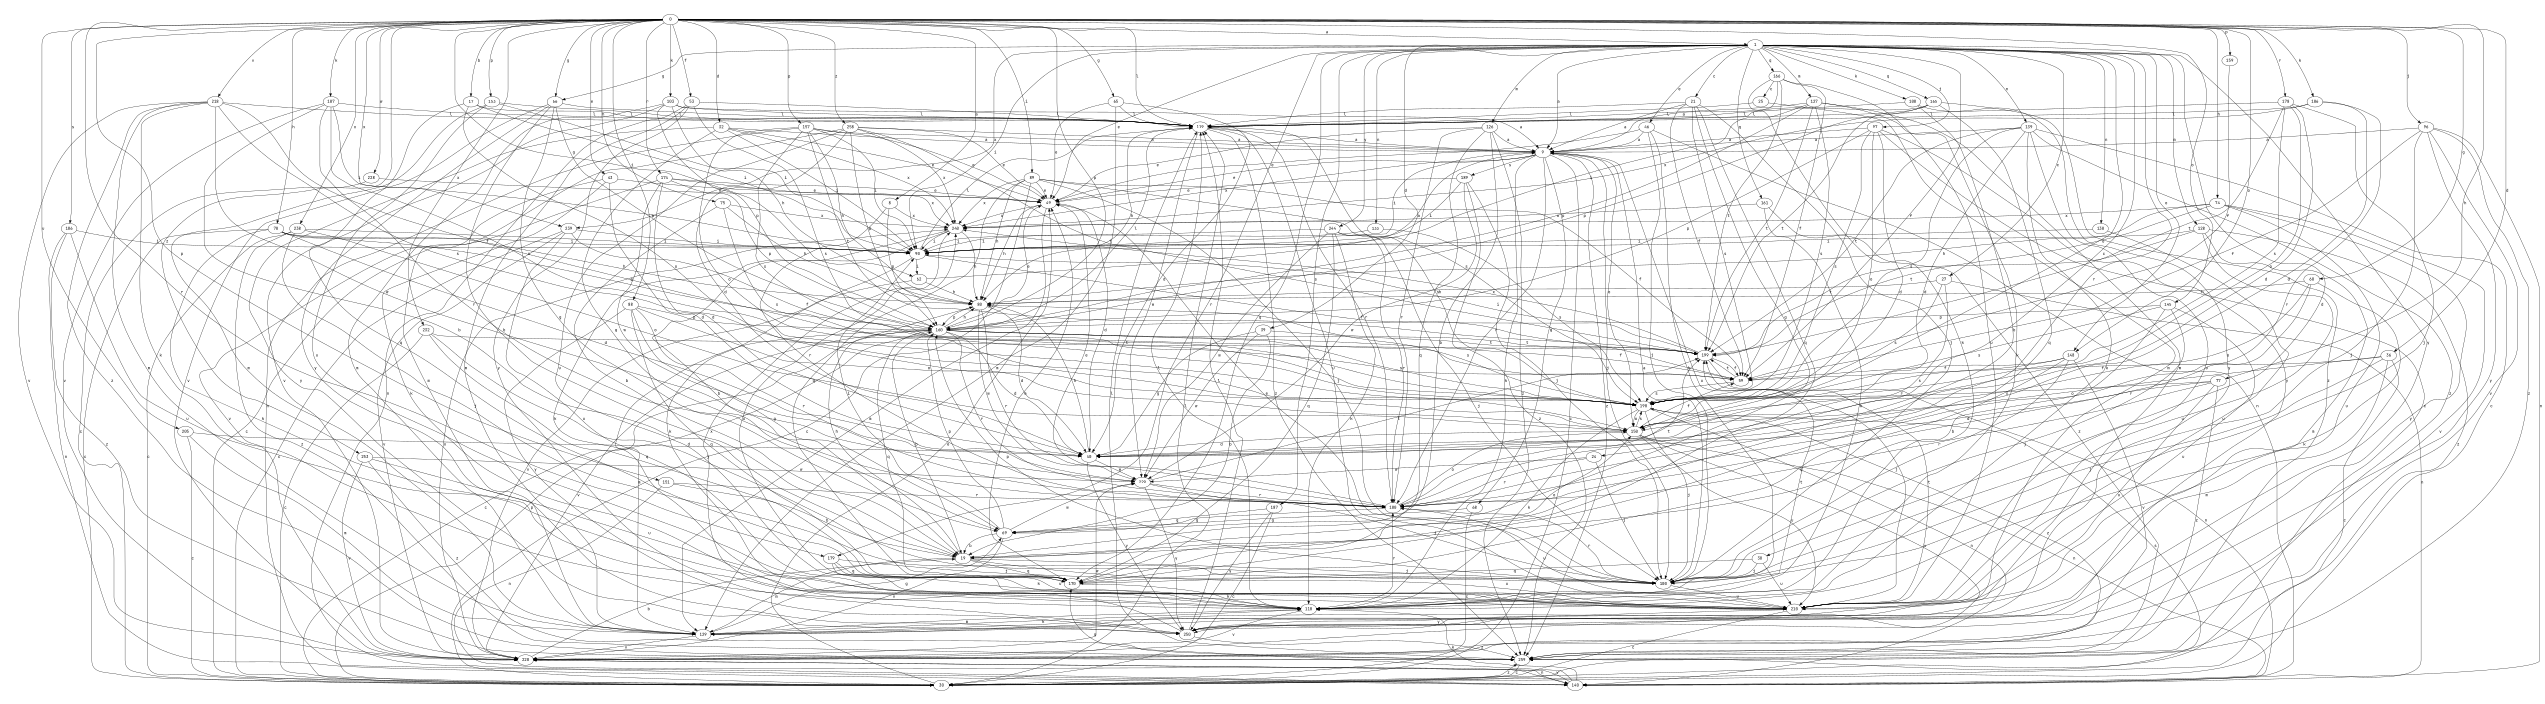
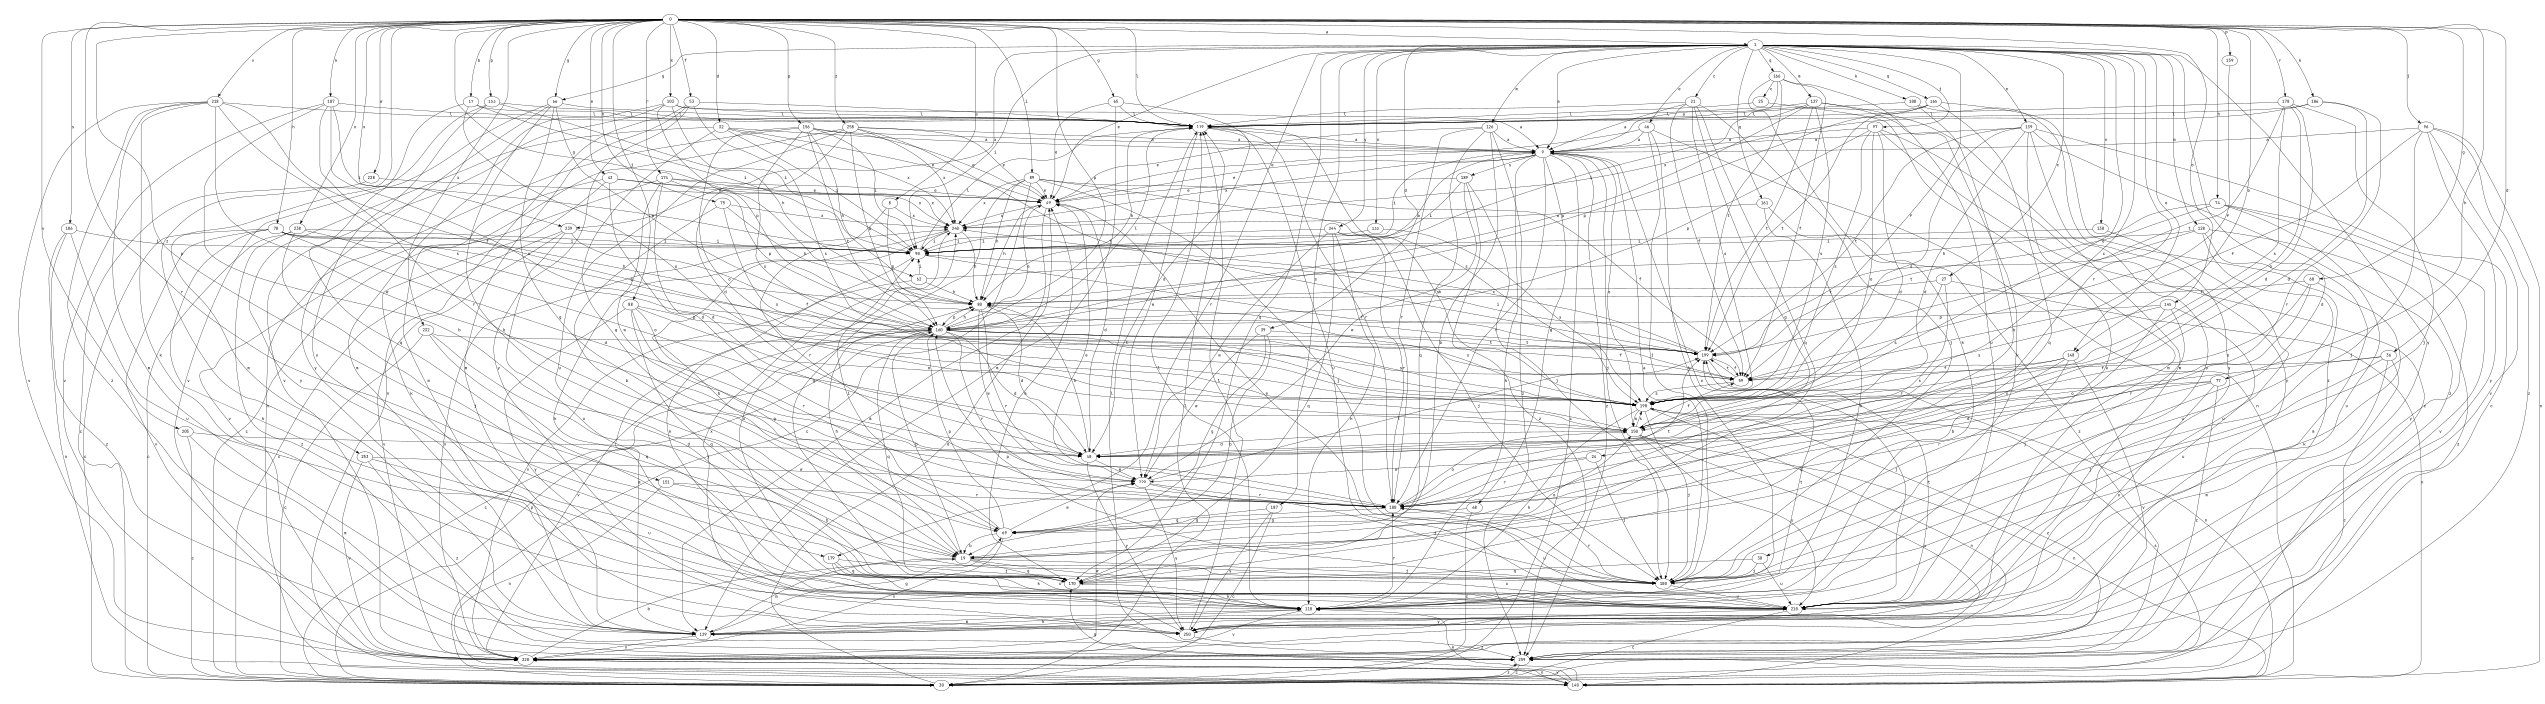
(806, 127) -> (806, 127)
(1619, 222) -> (785, 193)
(916, 265) -> (919, 268)
(1160, 387) -> (1197, 461)
(1288, 427) -> none
none -> (197, 505)
